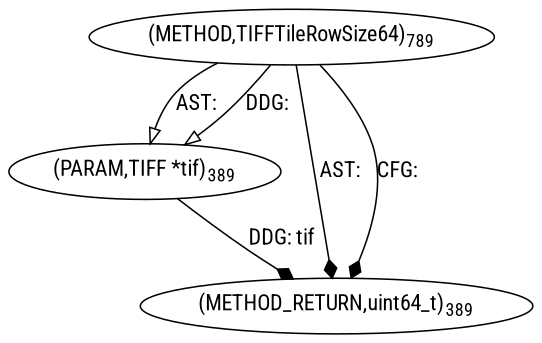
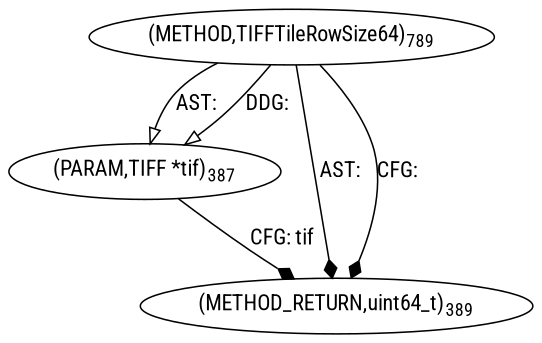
(222, 169) -> (222, 169)
(282, 239) -> (282, 239)
